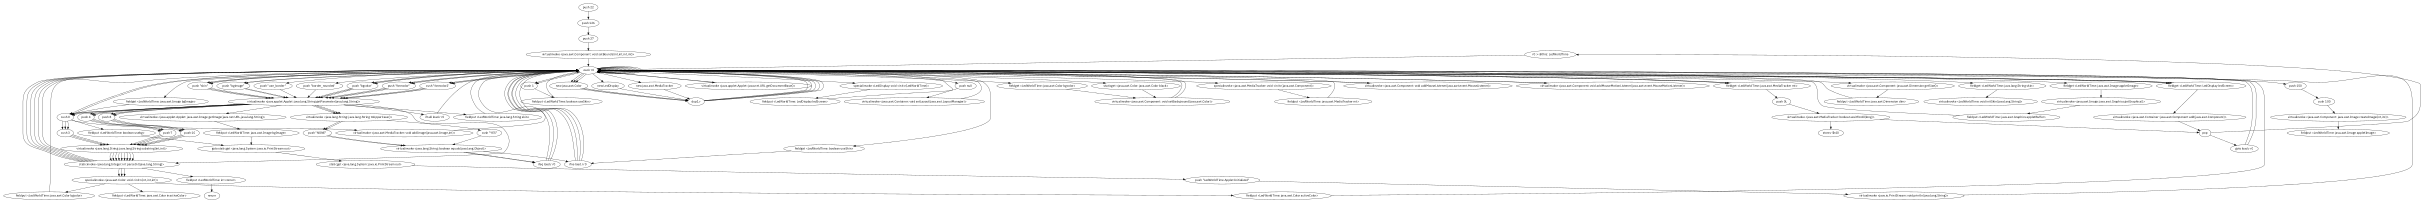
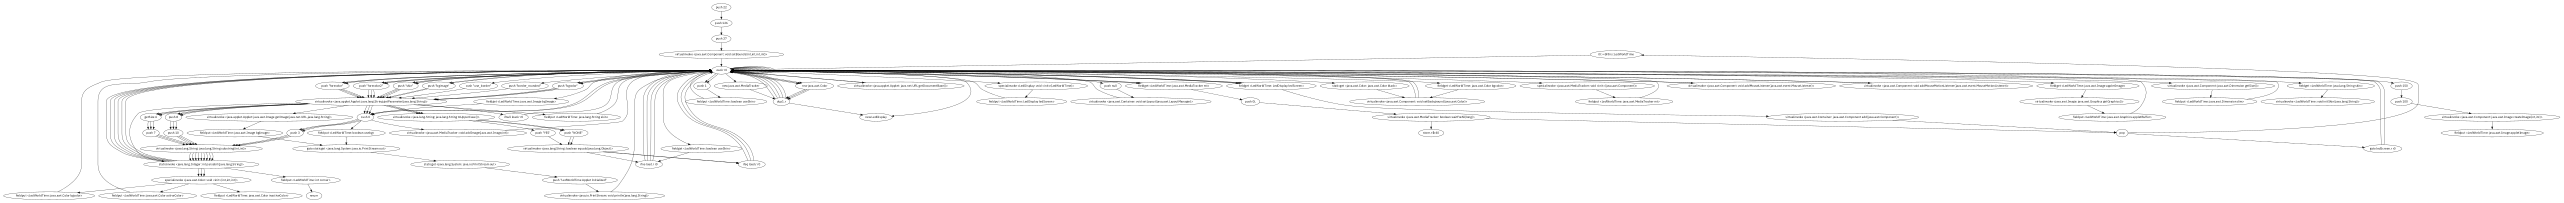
(653, 95) -> (825, 109)
(86, 117) -> (151, 117)
(2244, 149) -> (2383, 149)
